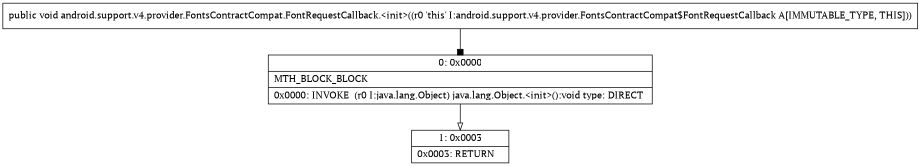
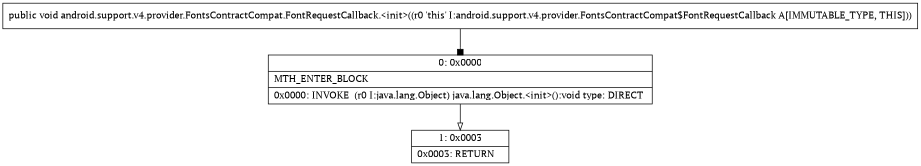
(321, 79) -> (321, 79)
